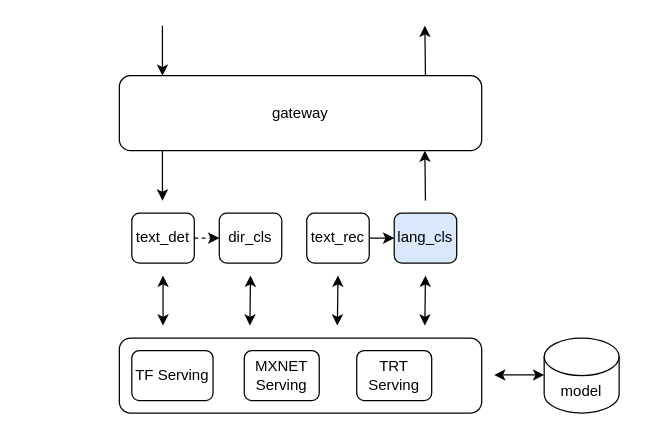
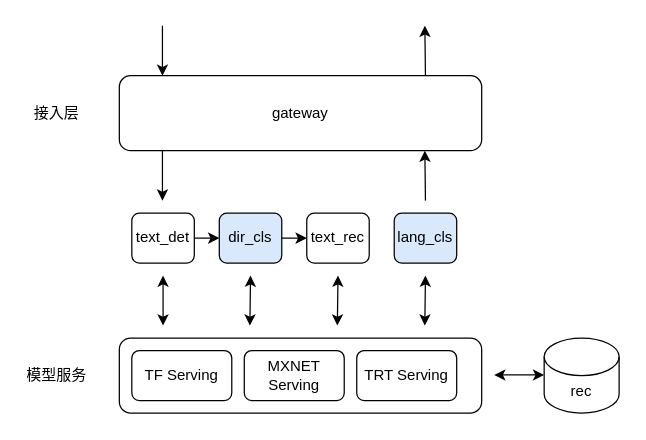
none -> (57, 113)
(203, 238) -> (203, 238)
(251, 238) -> (251, 238)
none -> (290, 238)
(377, 238) -> none
none -> (57, 376)
(173, 376) -> (182, 376)
(282, 376) -> (294, 376)
(394, 376) -> (407, 376)
(582, 392) -> (582, 392)
